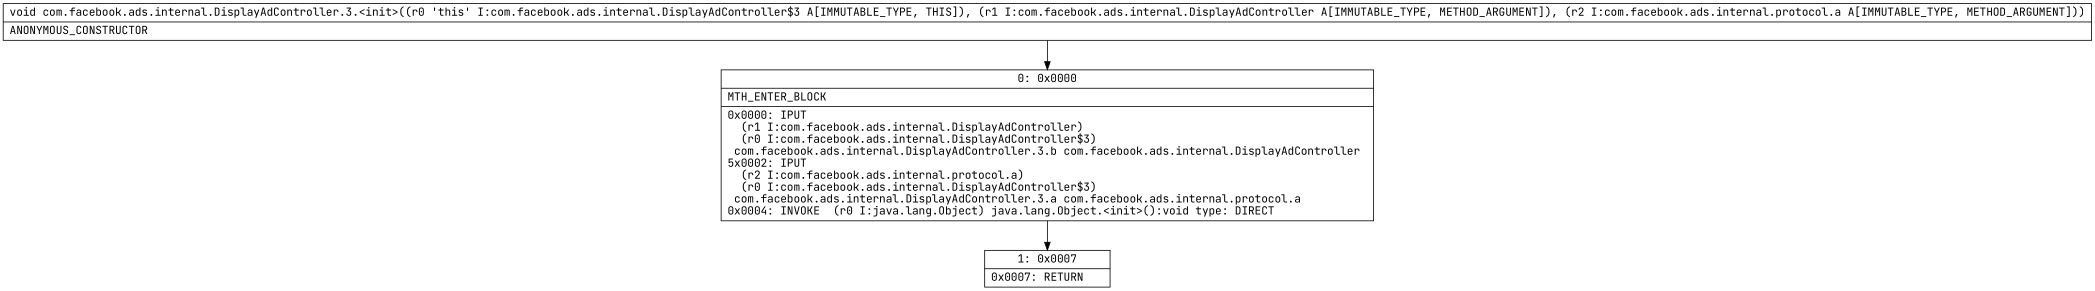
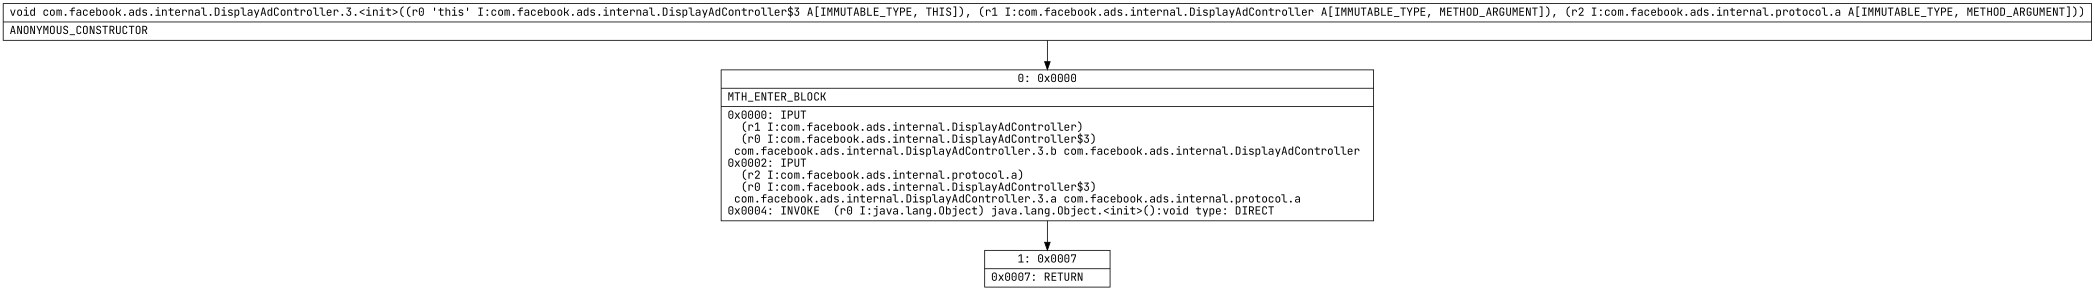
(774, 163) -> (774, 163)
